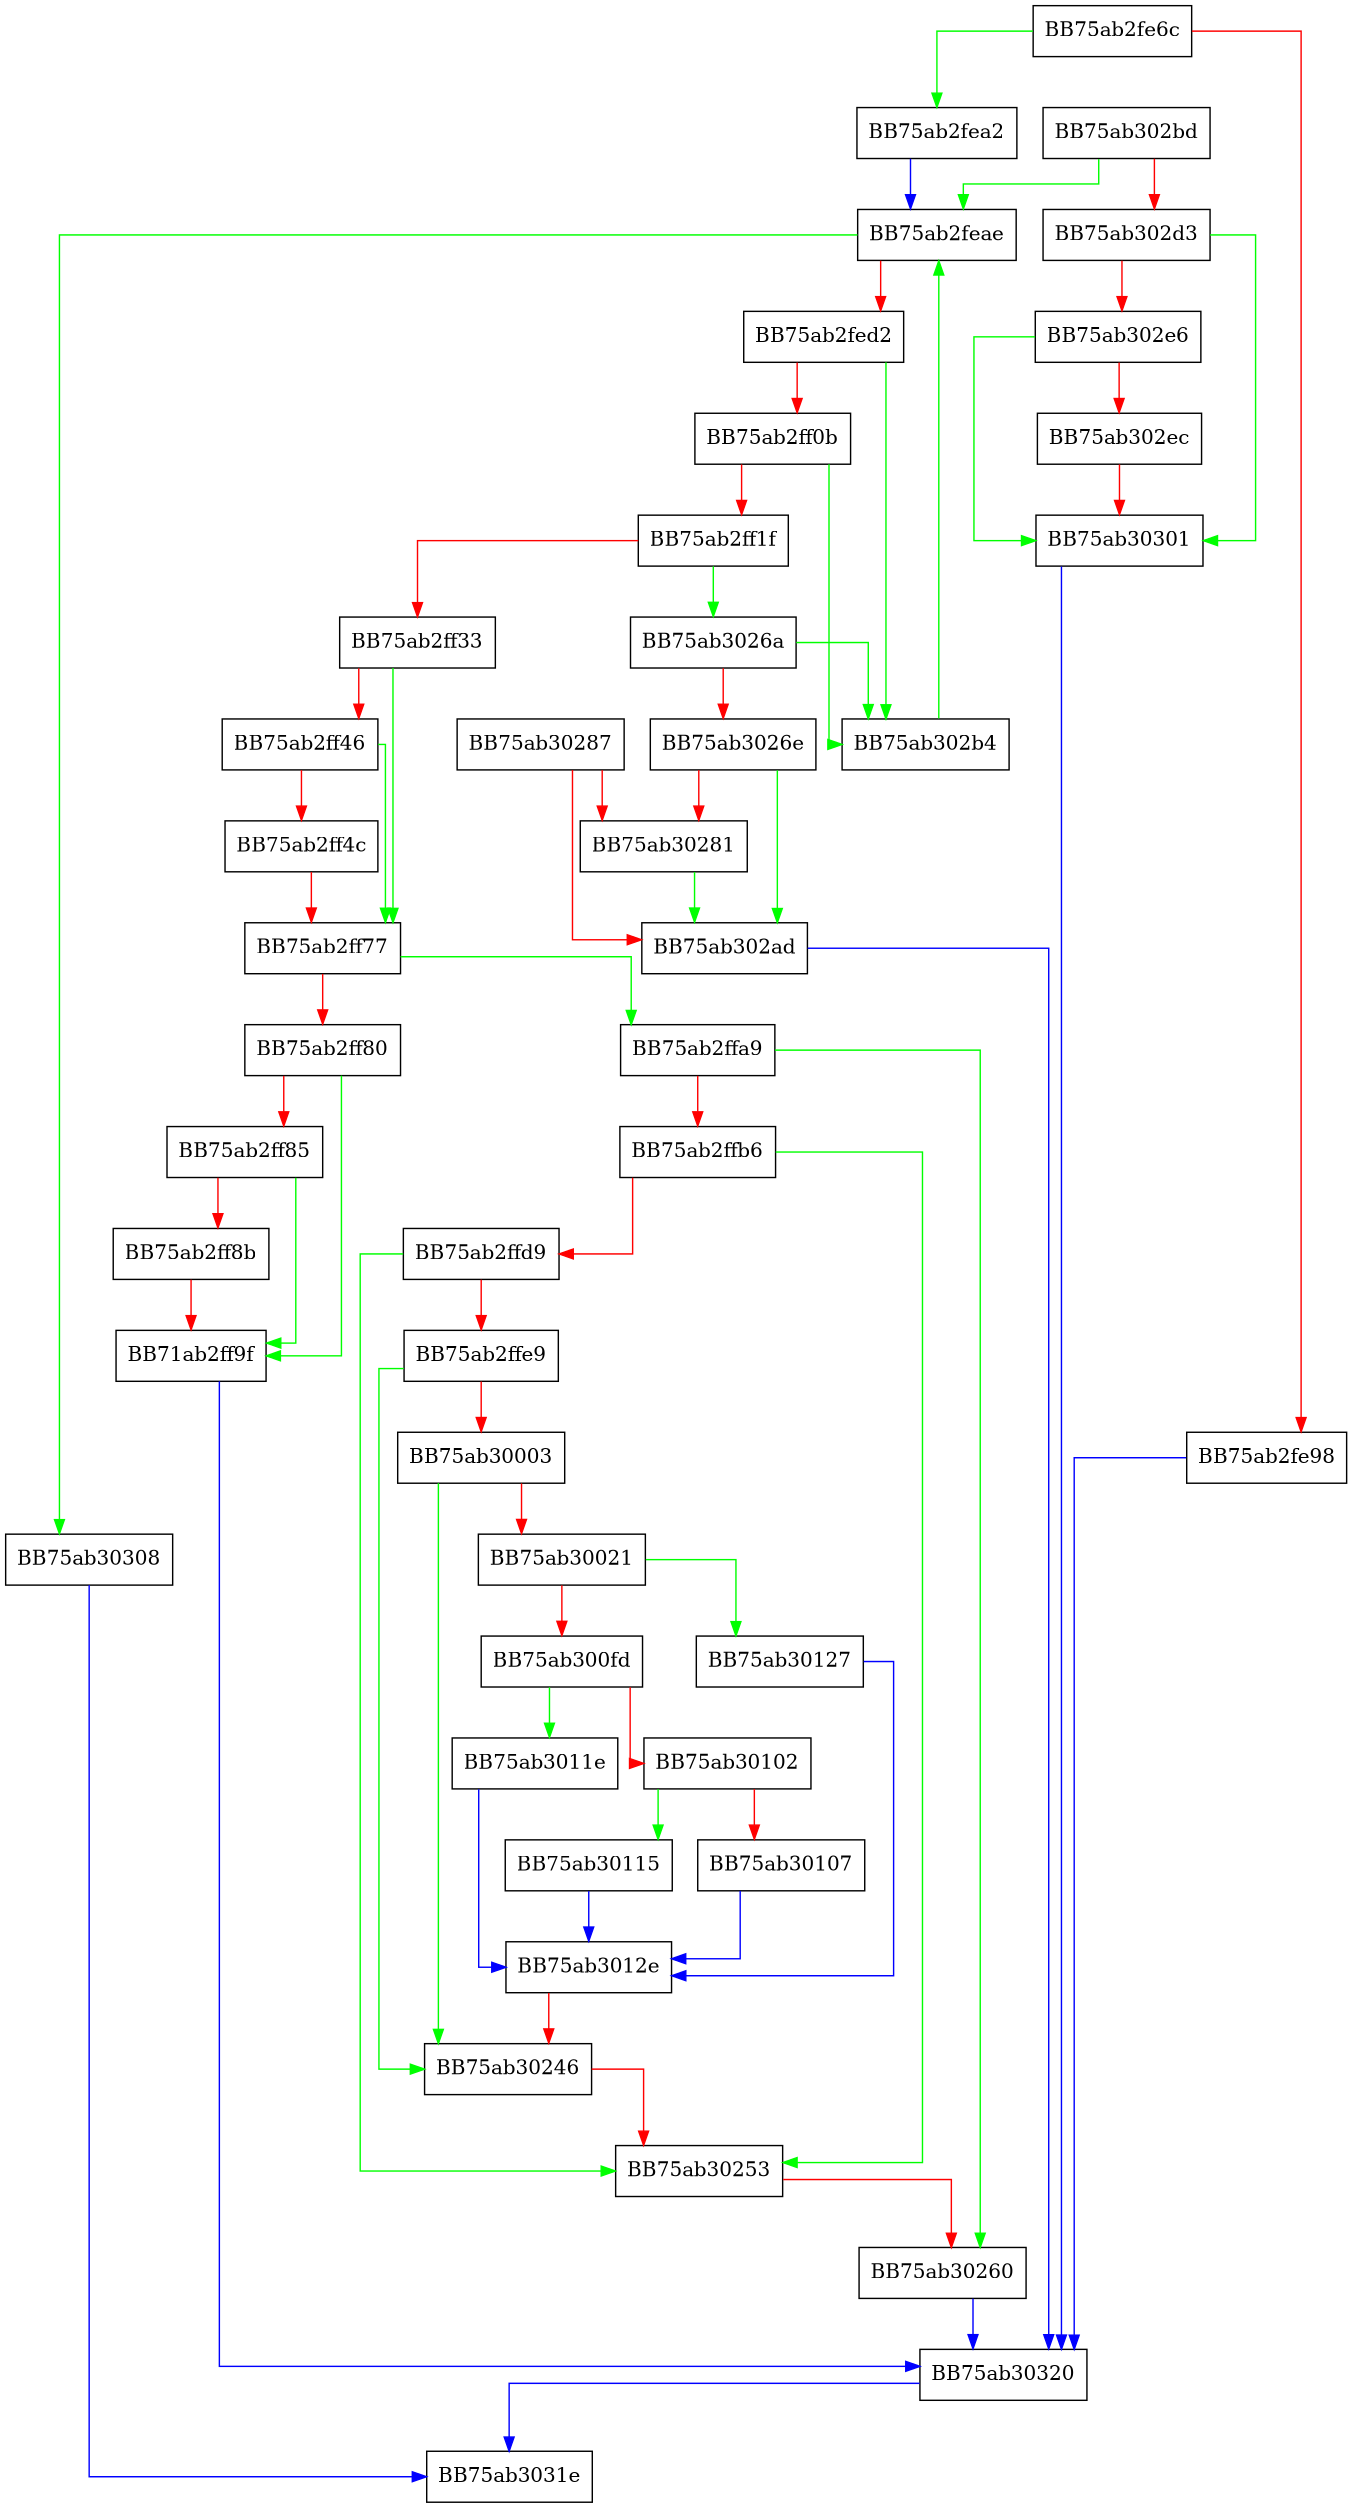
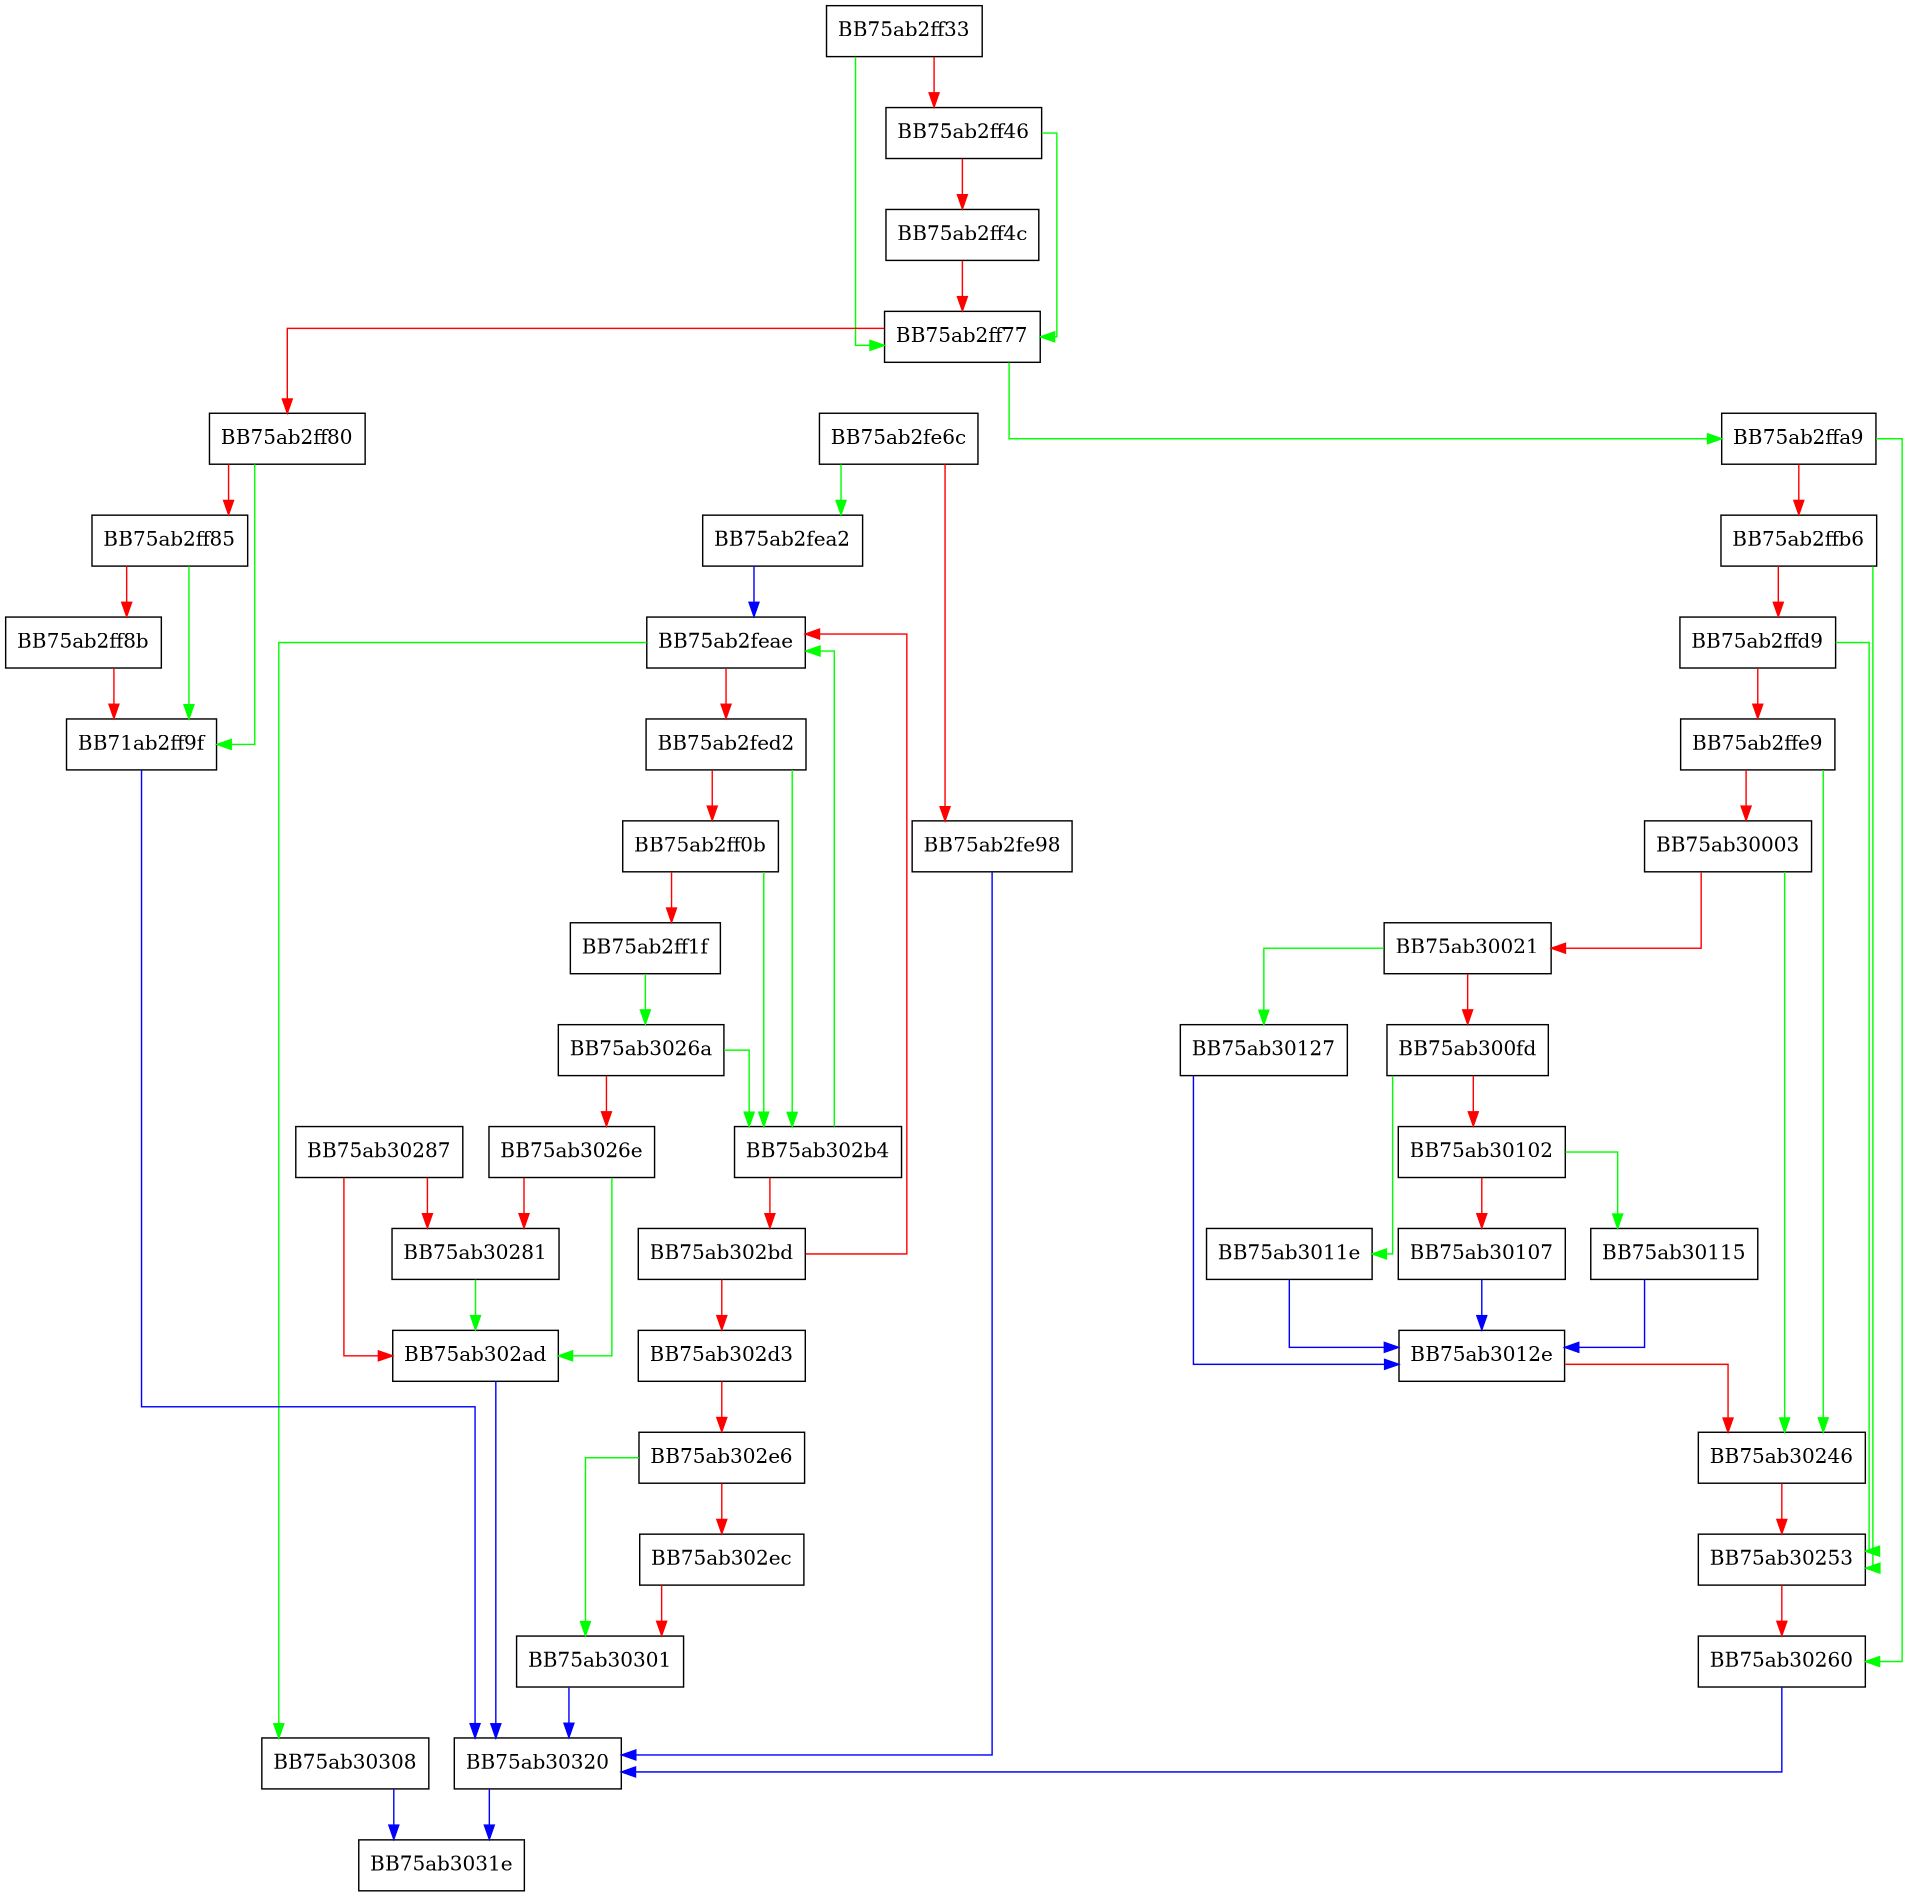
(1038, 184) -> (907, 951)
(1256, 384) -> none
(497, 541) -> none
none -> (770, 1196)
